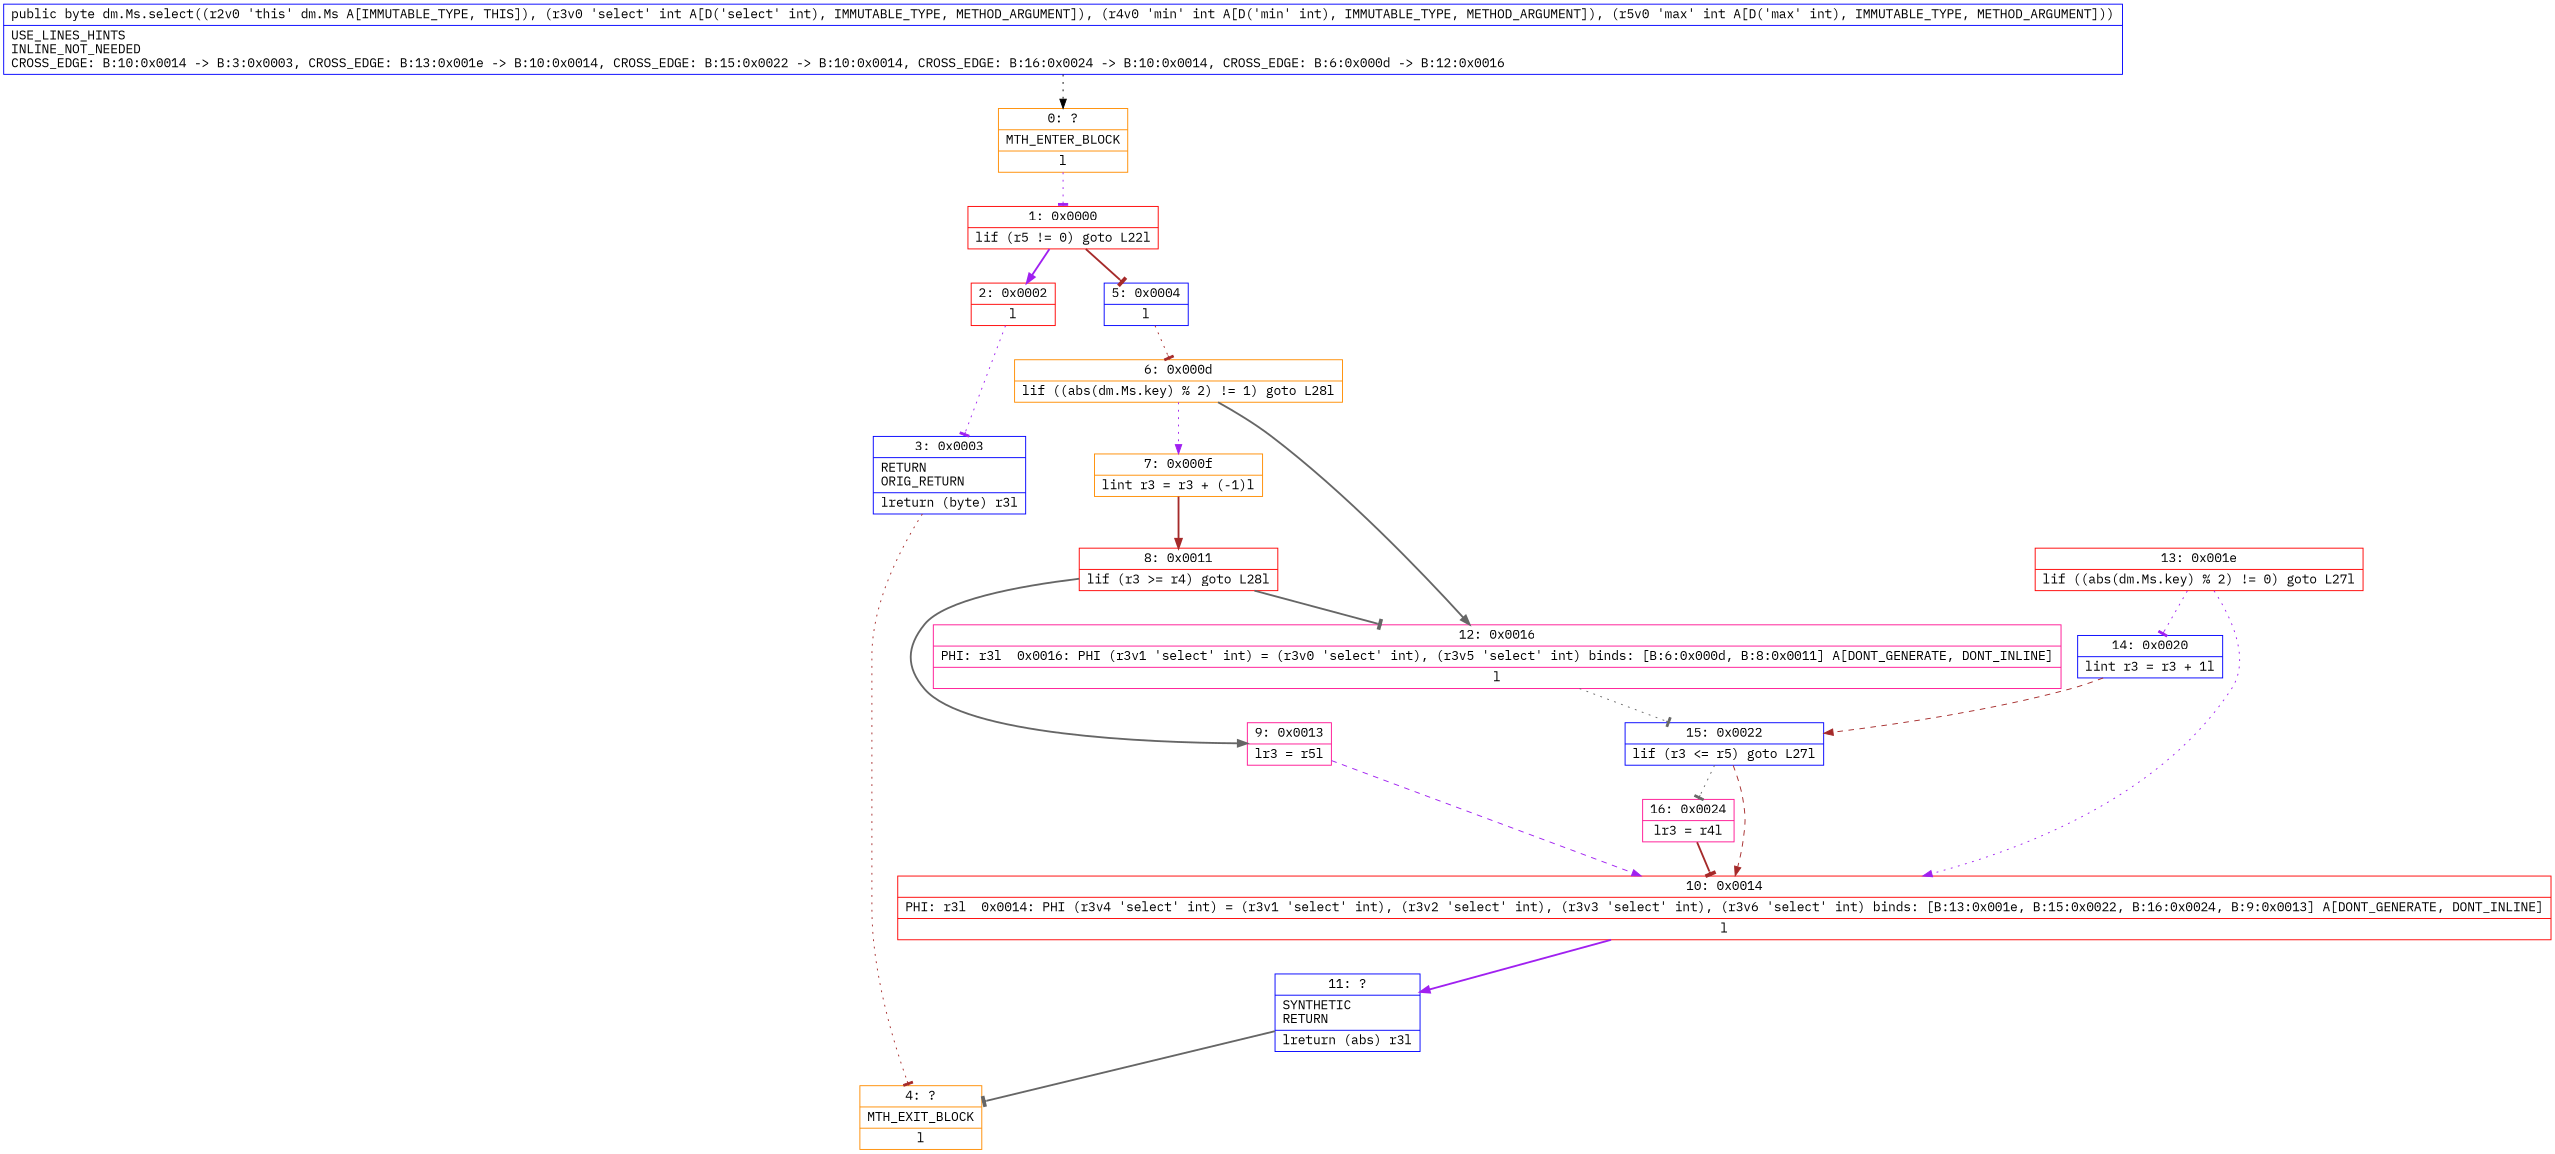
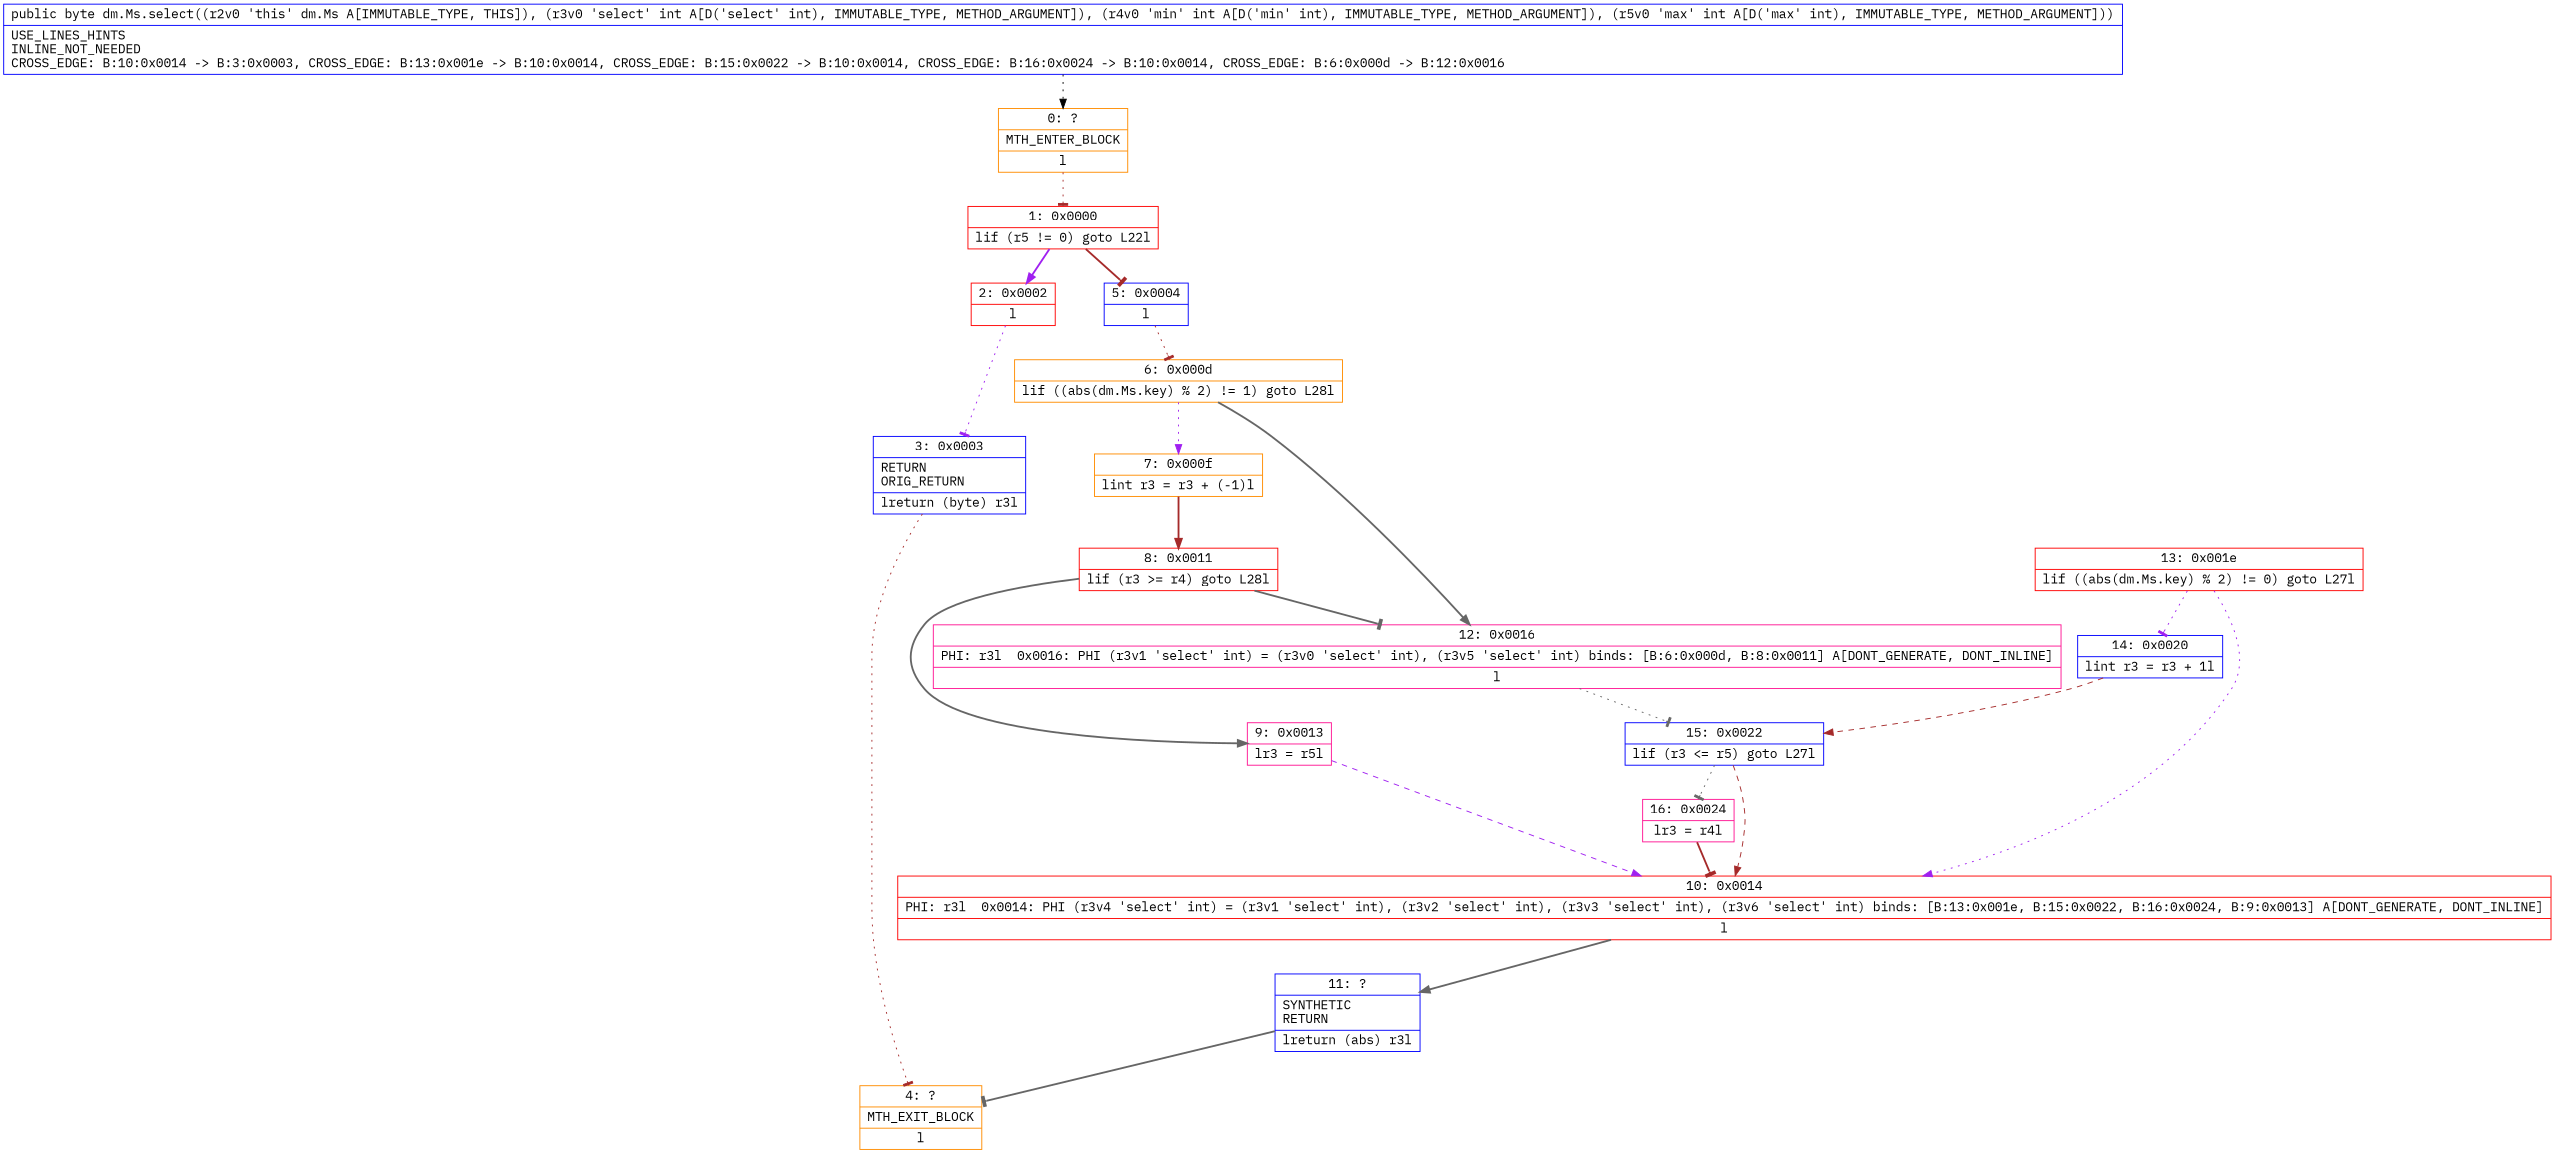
(1063, 187) -> (1063, 187)
(1520, 965) -> (1520, 965)
